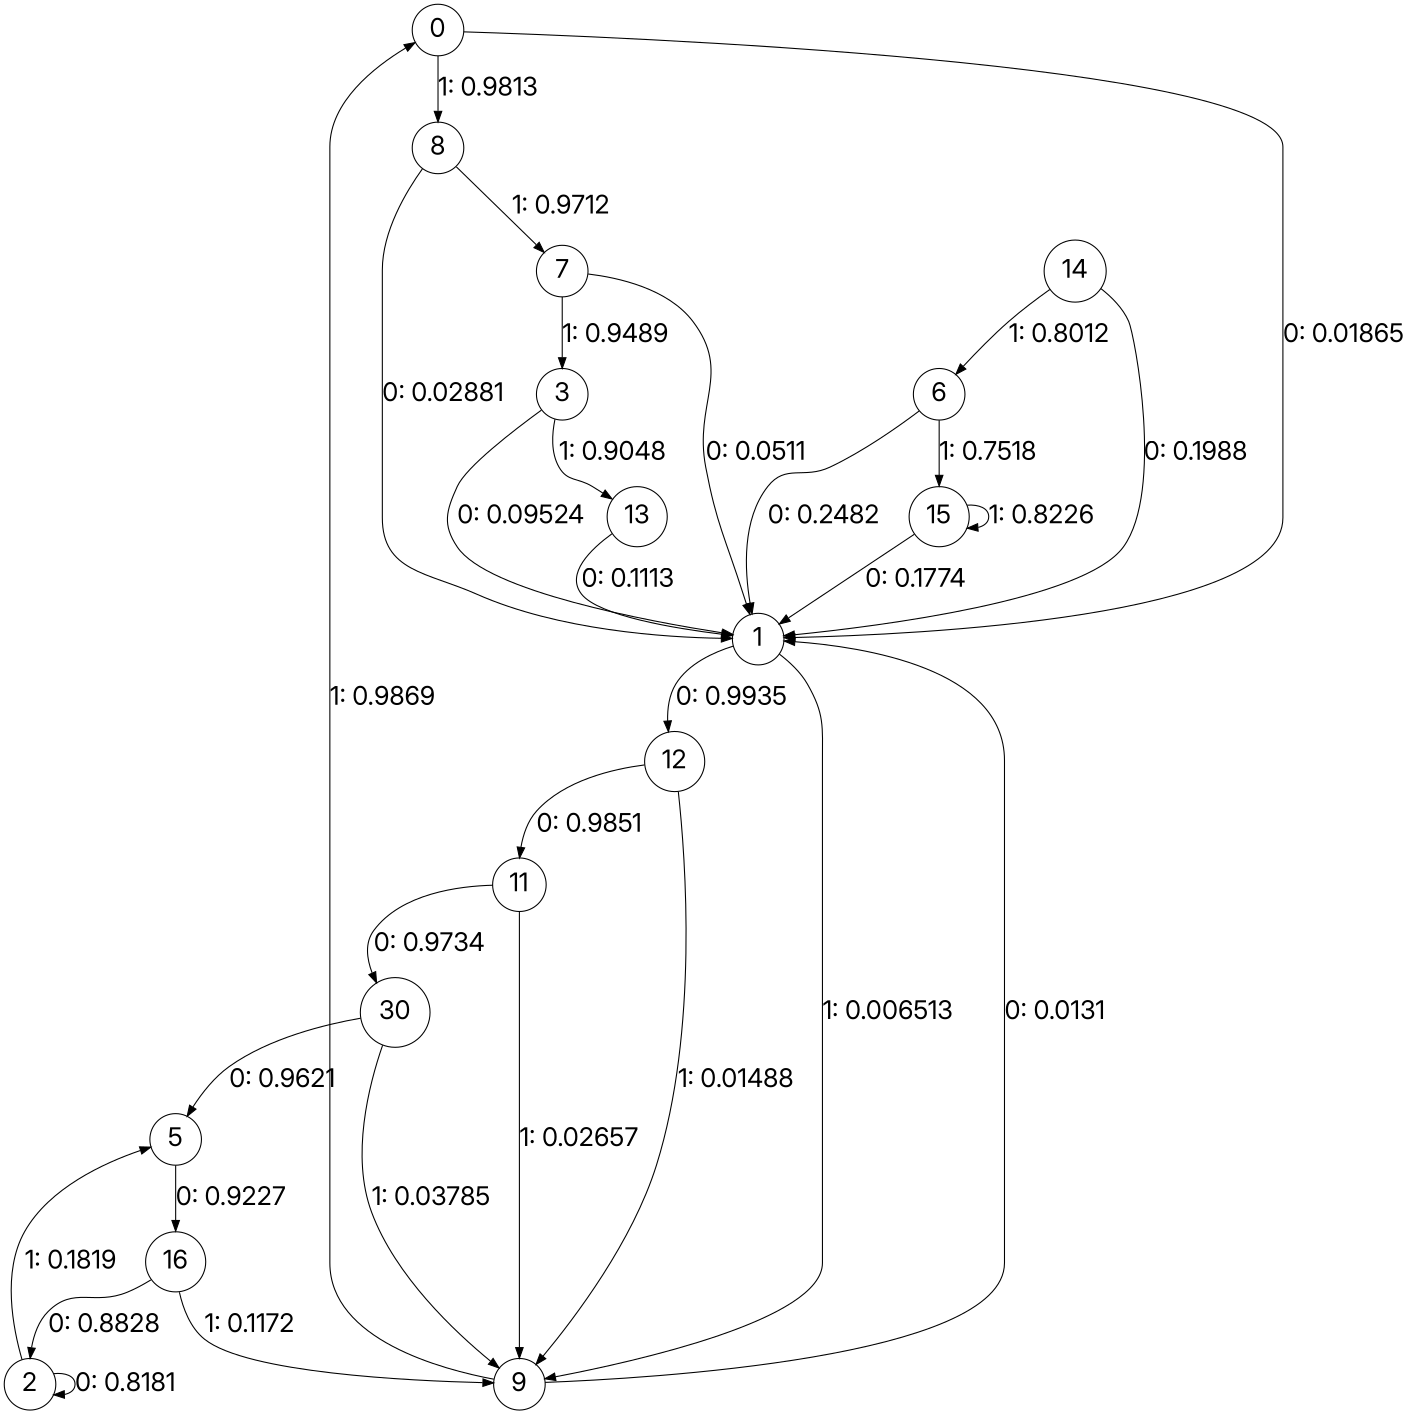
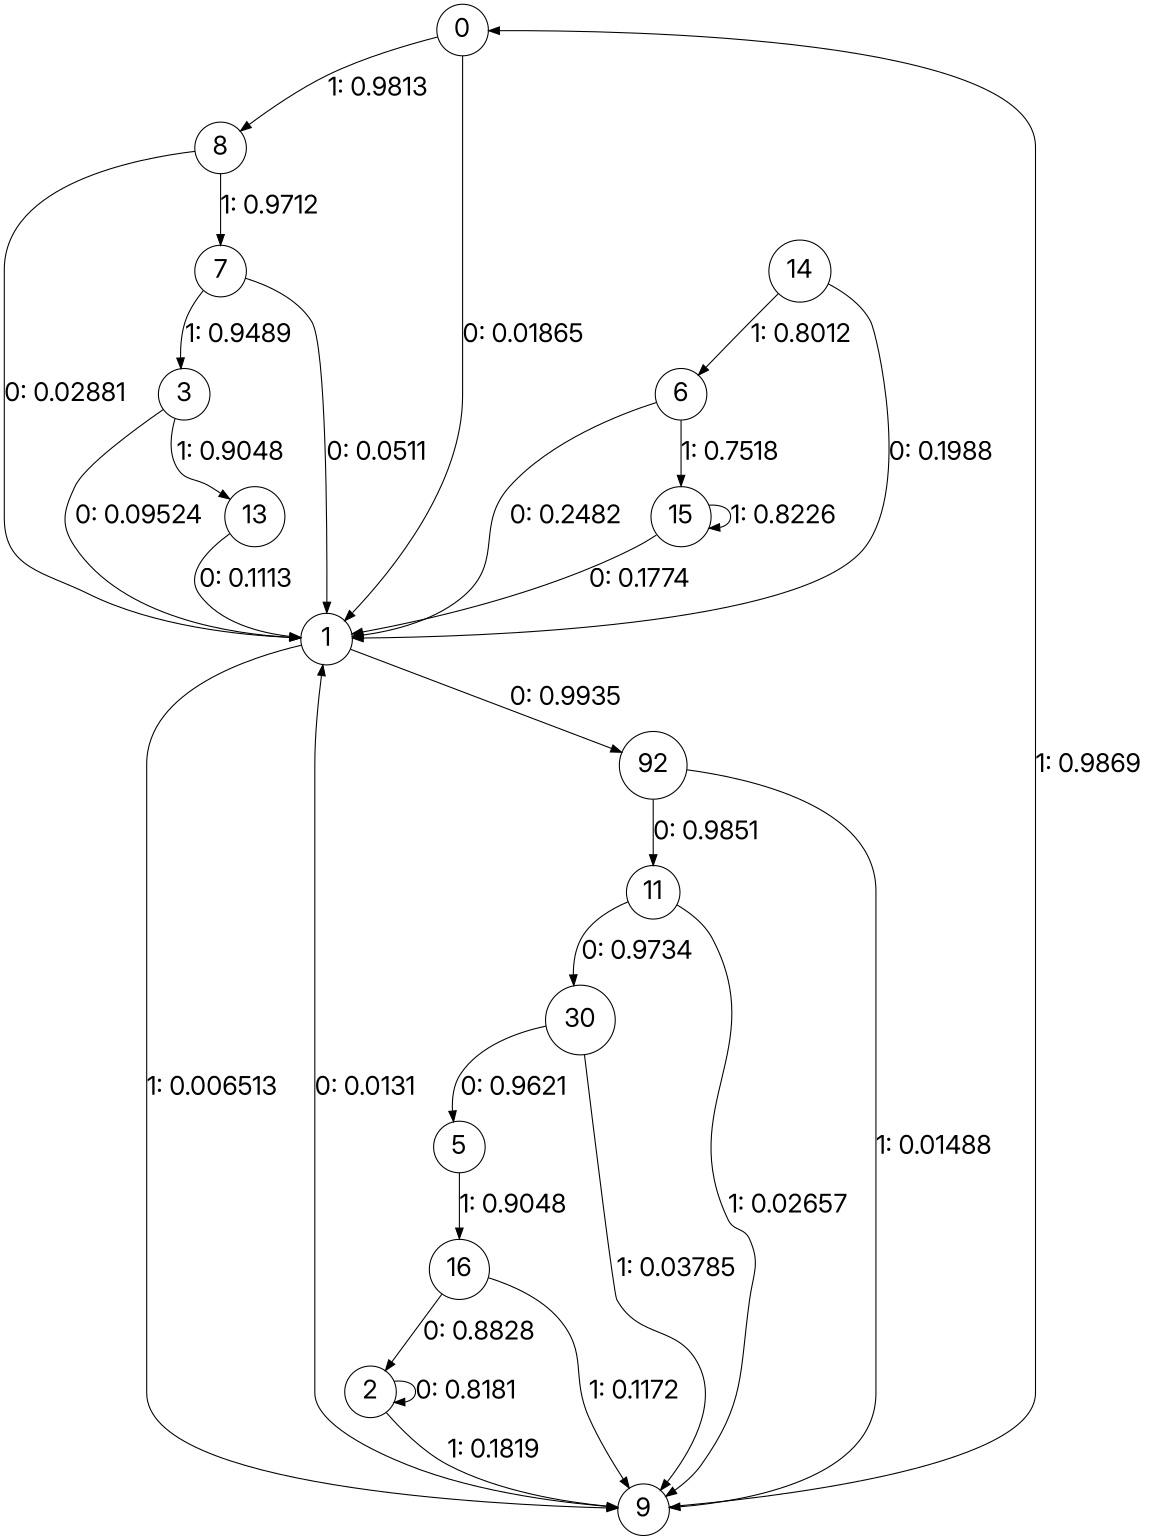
(675, 762) -> (653, 765)
(240, 1198) -> (523, 1206)
(28, 1226) -> (486, 1481)
